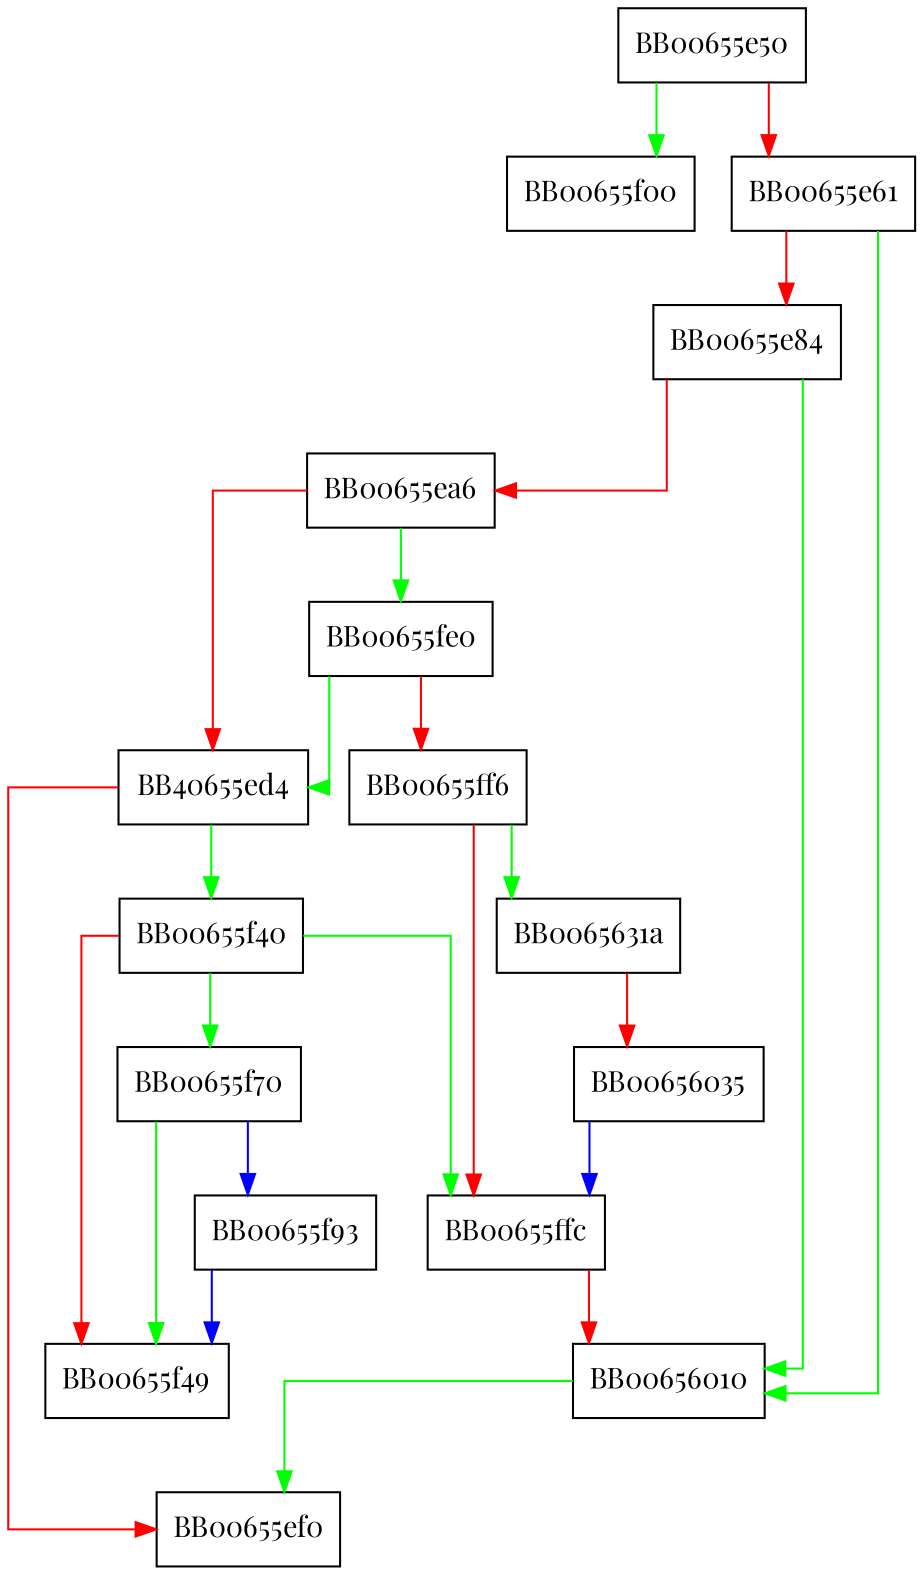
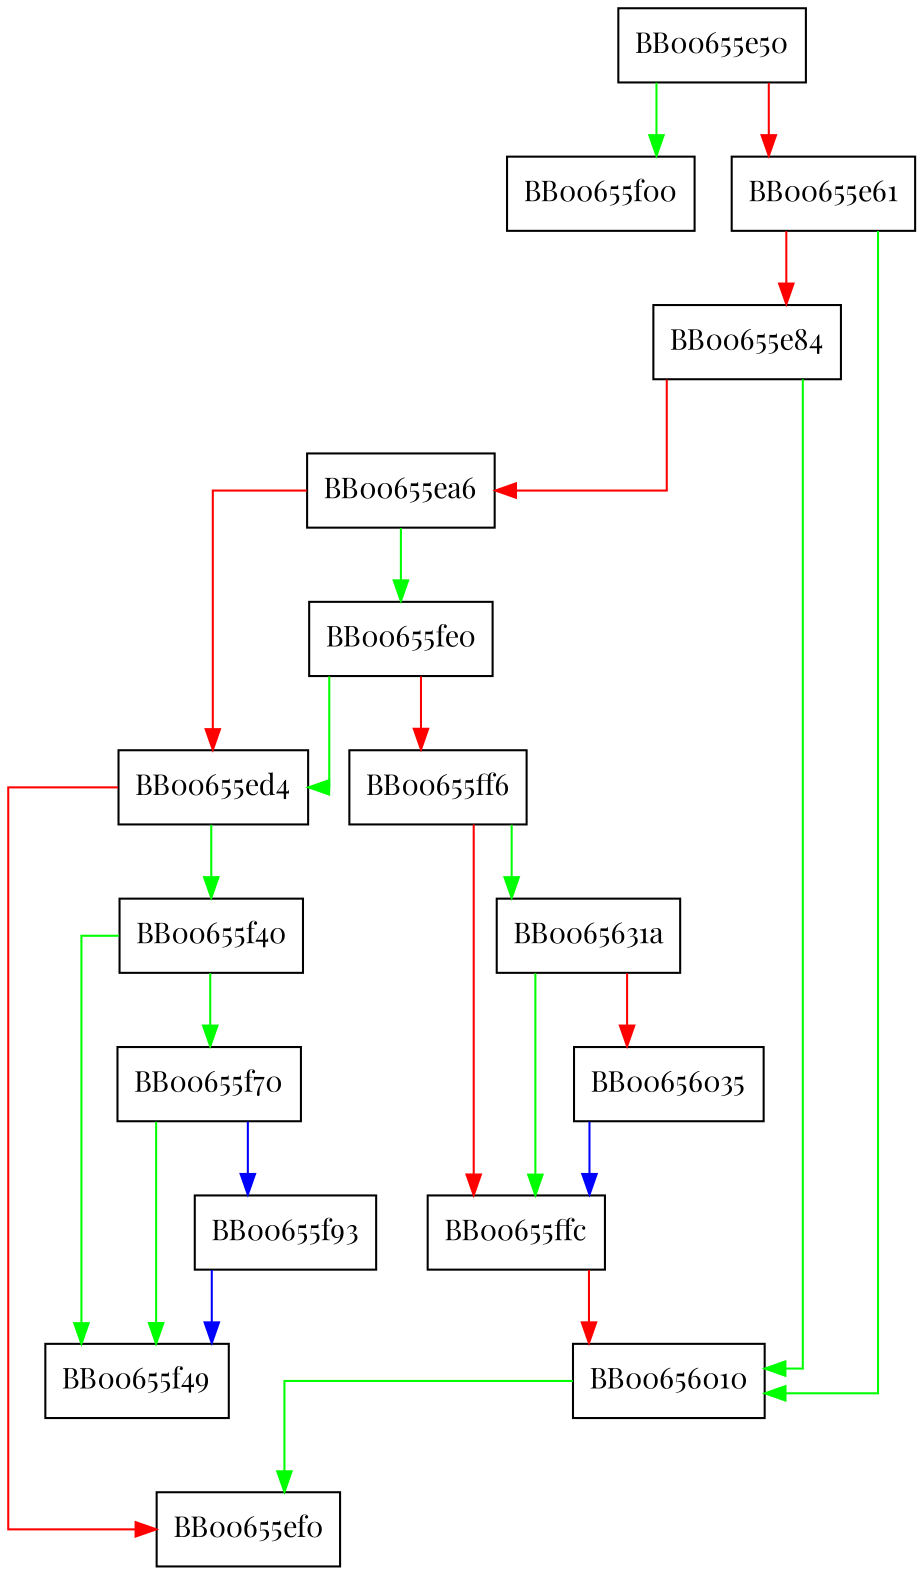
(213, 787) -> (213, 787)
(451, 981) -> (535, 1074)
(81, 1111) -> (81, 1111)
